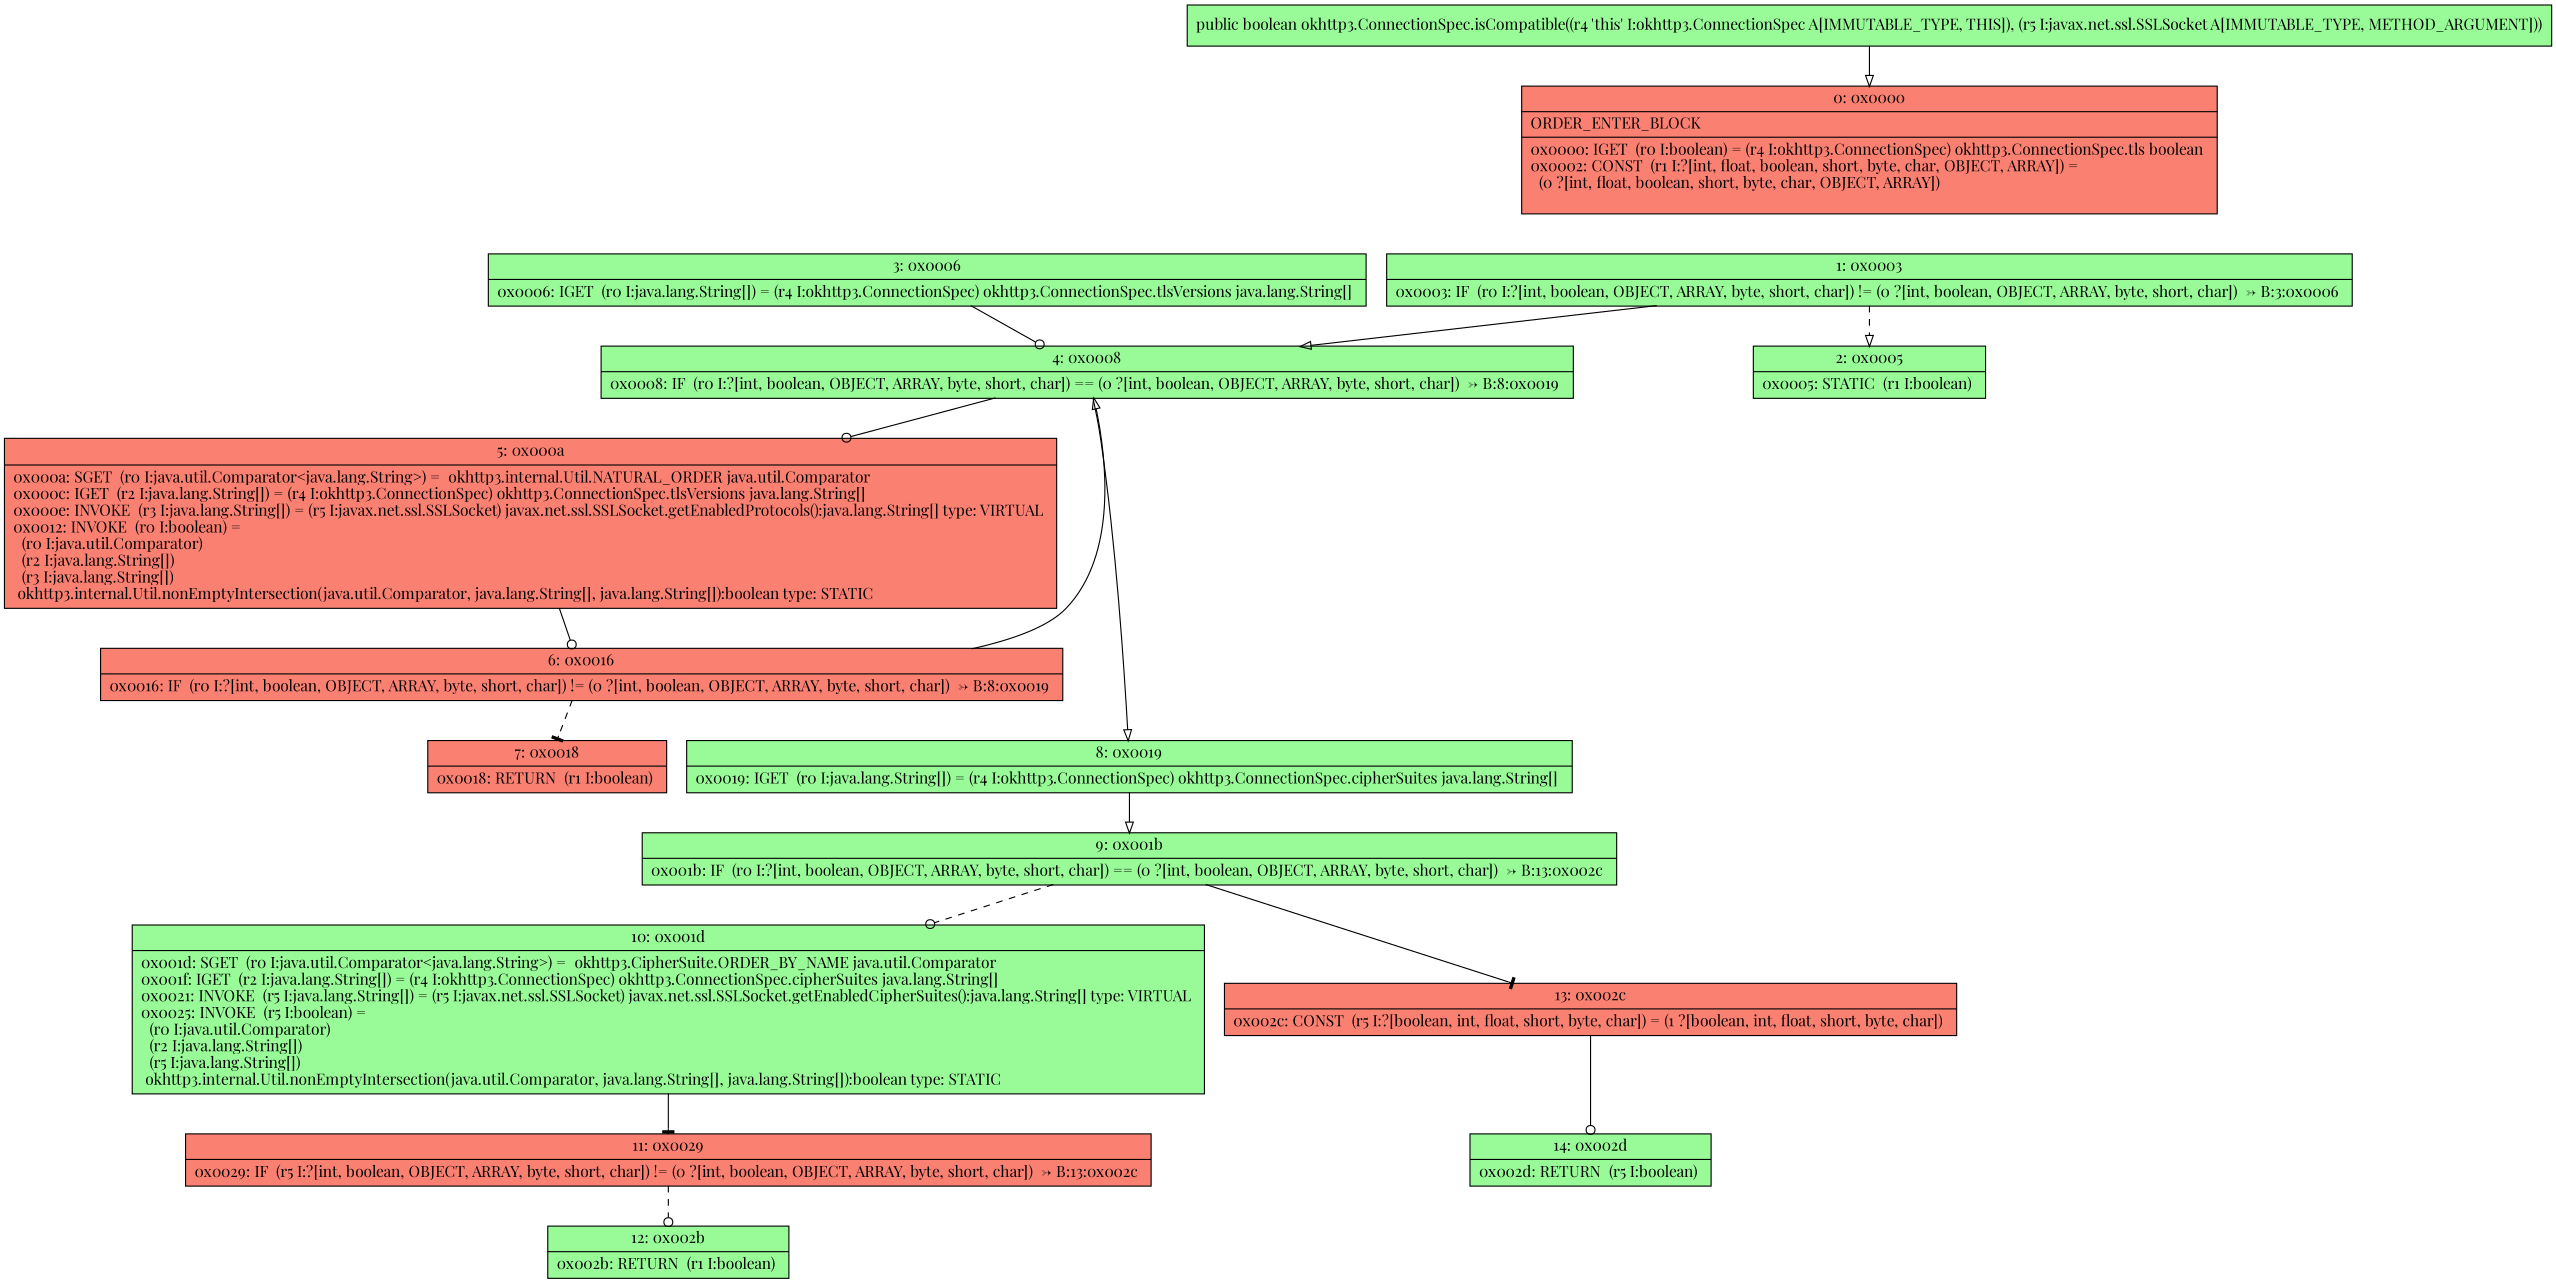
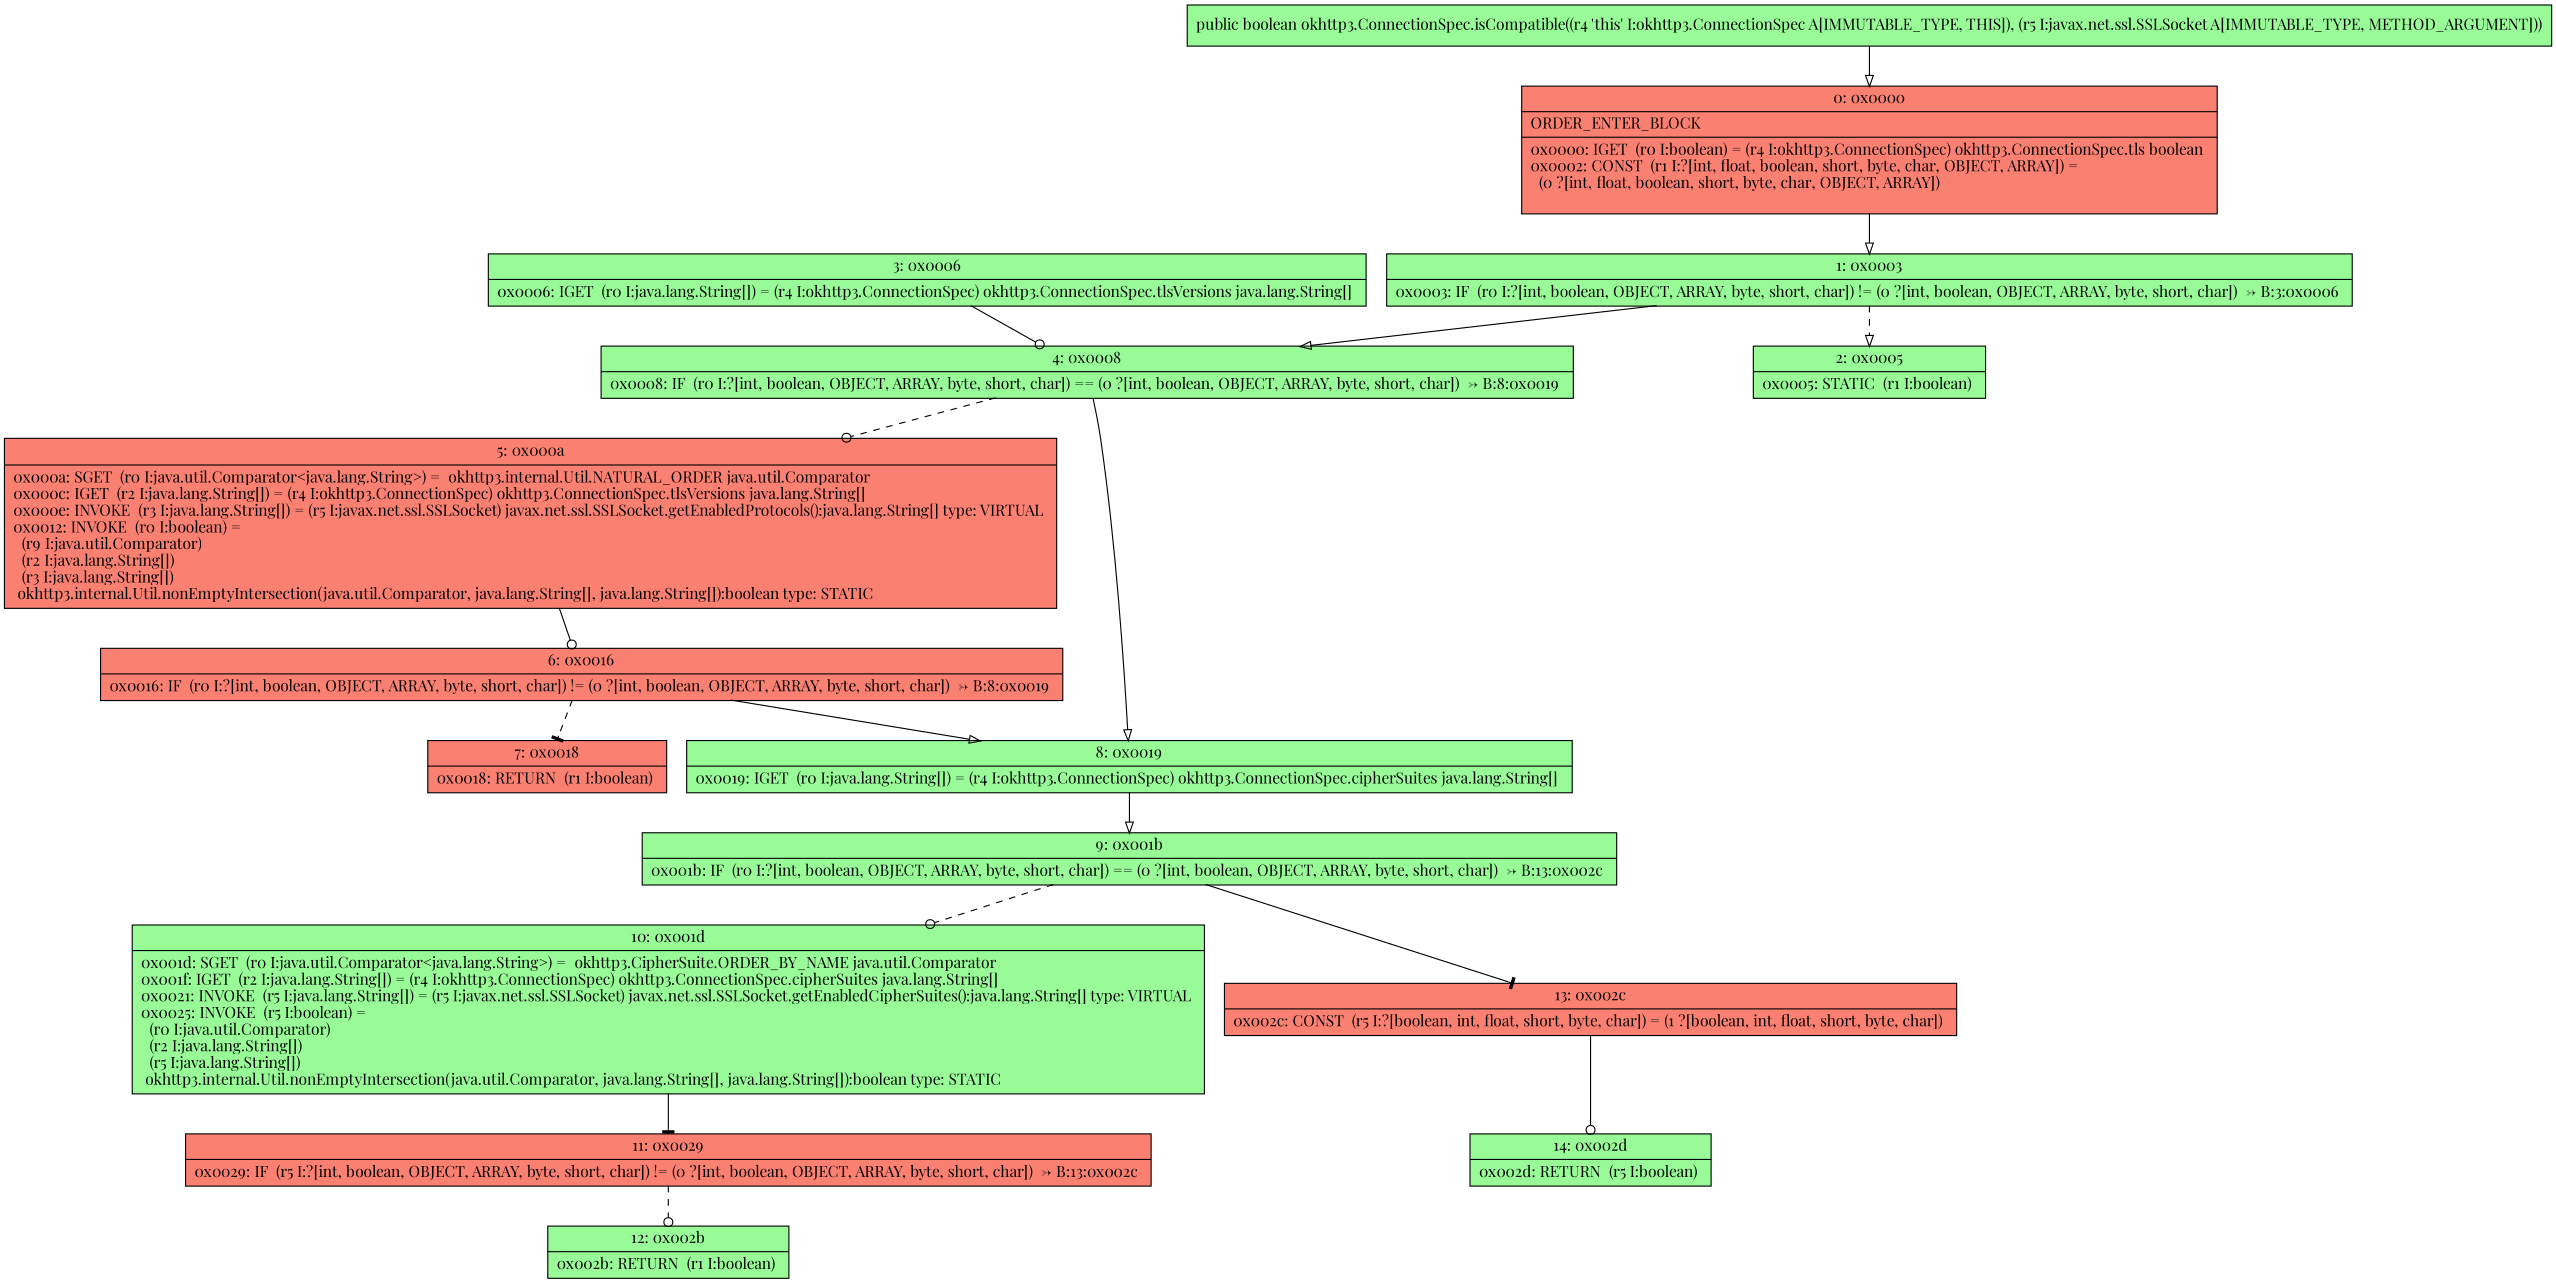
none -> (1869, 228)
(923, 417) -> (923, 417)
(108, 544) -> (108, 544)
(1093, 564) -> (850, 720)
